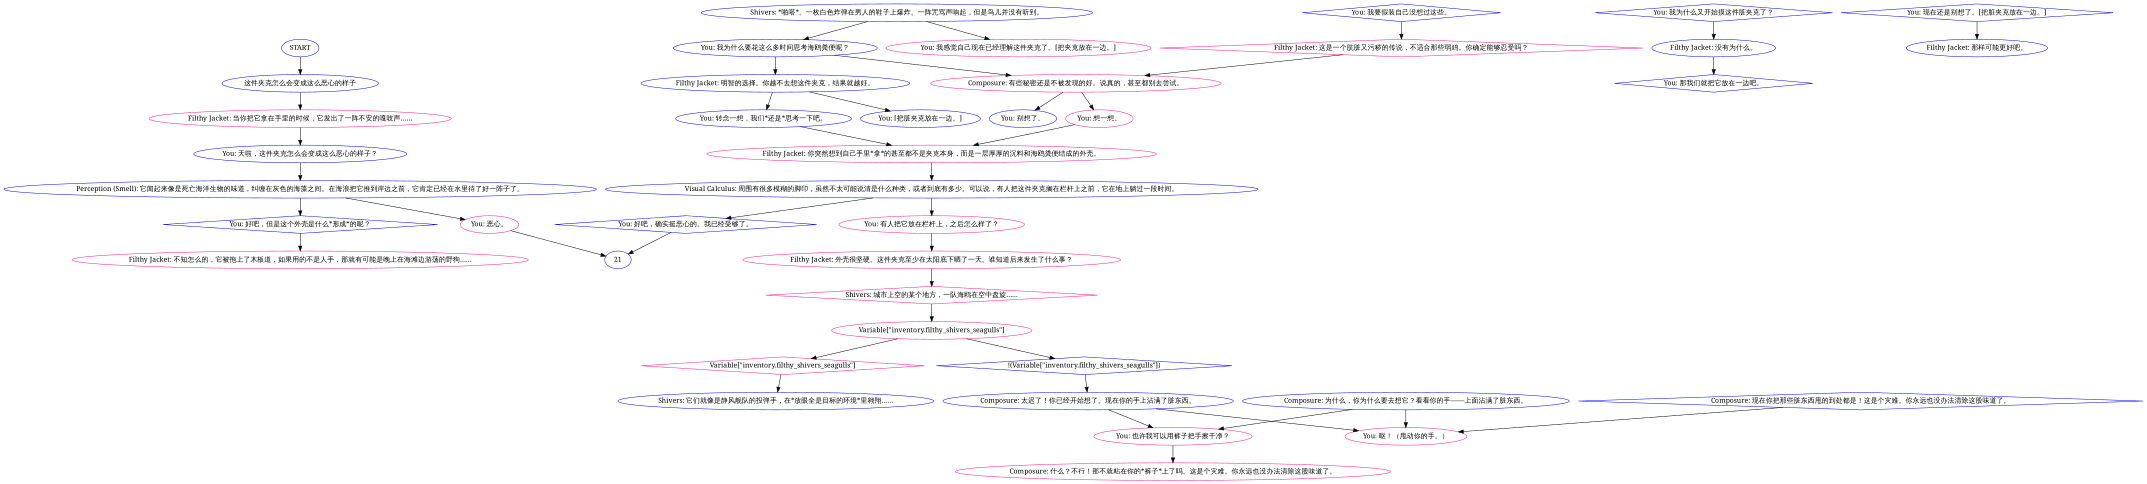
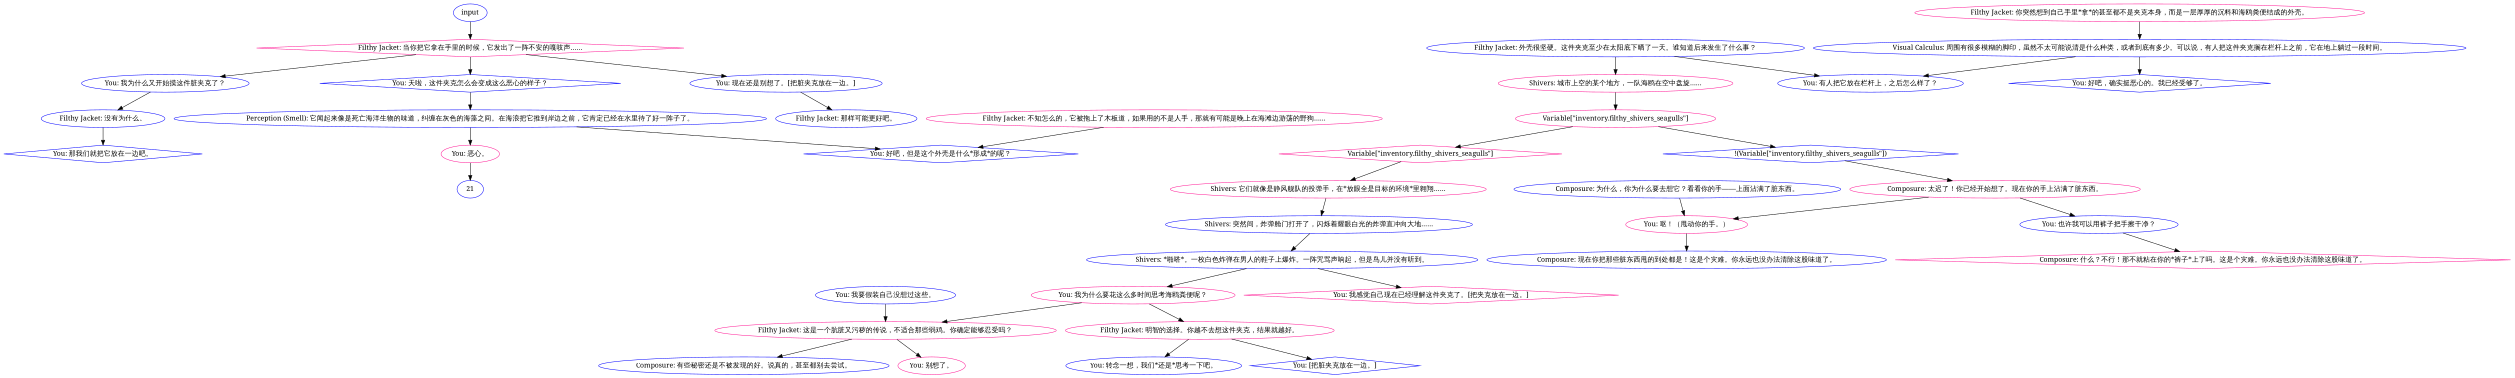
(1401, 13) -> (886, 295)
(1714, 13) -> (165, 83)
(1977, 13) -> (786, 83)
(300, 48) -> none
(775, 48) -> (1133, 295)
(1019, 48) -> (1431, 295)
(1401, 48) -> (886, 330)
none -> (321, 65)
none -> (624, 65)
(920, 65) -> (1014, 312)
(300, 83) -> (470, 13)
(775, 83) -> (1200, 330)
(1076, 83) -> (744, 366)
(1051, 100) -> (907, 347)
(300, 119) -> (470, 48)
(920, 119) -> (1335, 366)
(1023, 119) -> (932, 366)
(1099, 119) -> none
(844, 135) -> none
(300, 154) -> (470, 83)
(932, 225) -> (1871, 83)
none -> (1319, 225)
(300, 240) -> (1043, 137)
(932, 240) -> (1744, 66)
(652, 242) -> none
(932, 260) -> (1616, 48)
(932, 295) -> (1616, 83)
(776, 401) -> (1328, 189)
(1088, 401) -> (1995, 189)
(1861, 401) -> (1687, 260)
(1288, 419) -> none
(1623, 419) -> (1687, 240)
(1173, 436) -> (2099, 225)
(1173, 472) -> (2203, 260)
